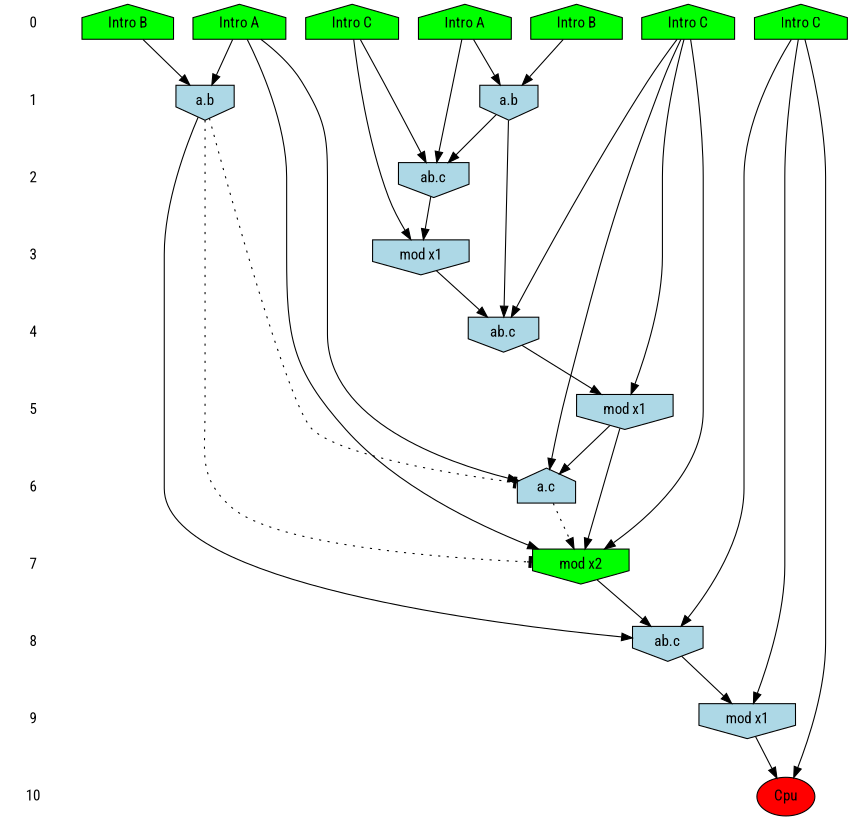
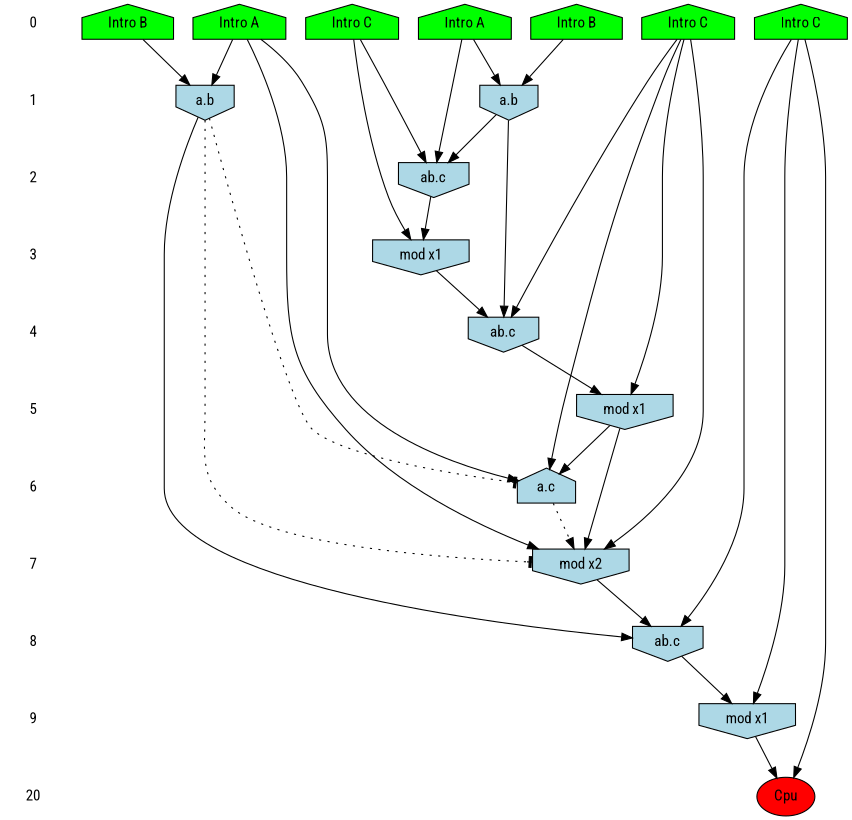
(581, 565) -> (581, 565)
(33, 797) -> (33, 797)
